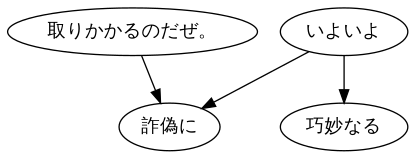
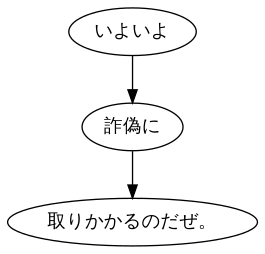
(149, 73) -> (133, 168)
(344, 127) -> none
